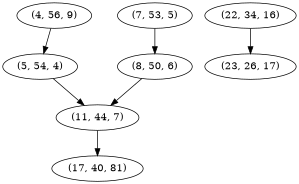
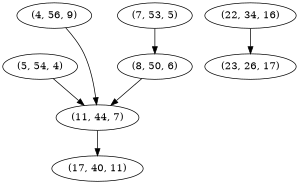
(48, 37) -> (87, 60)
(98, 169) -> (98, 169)
